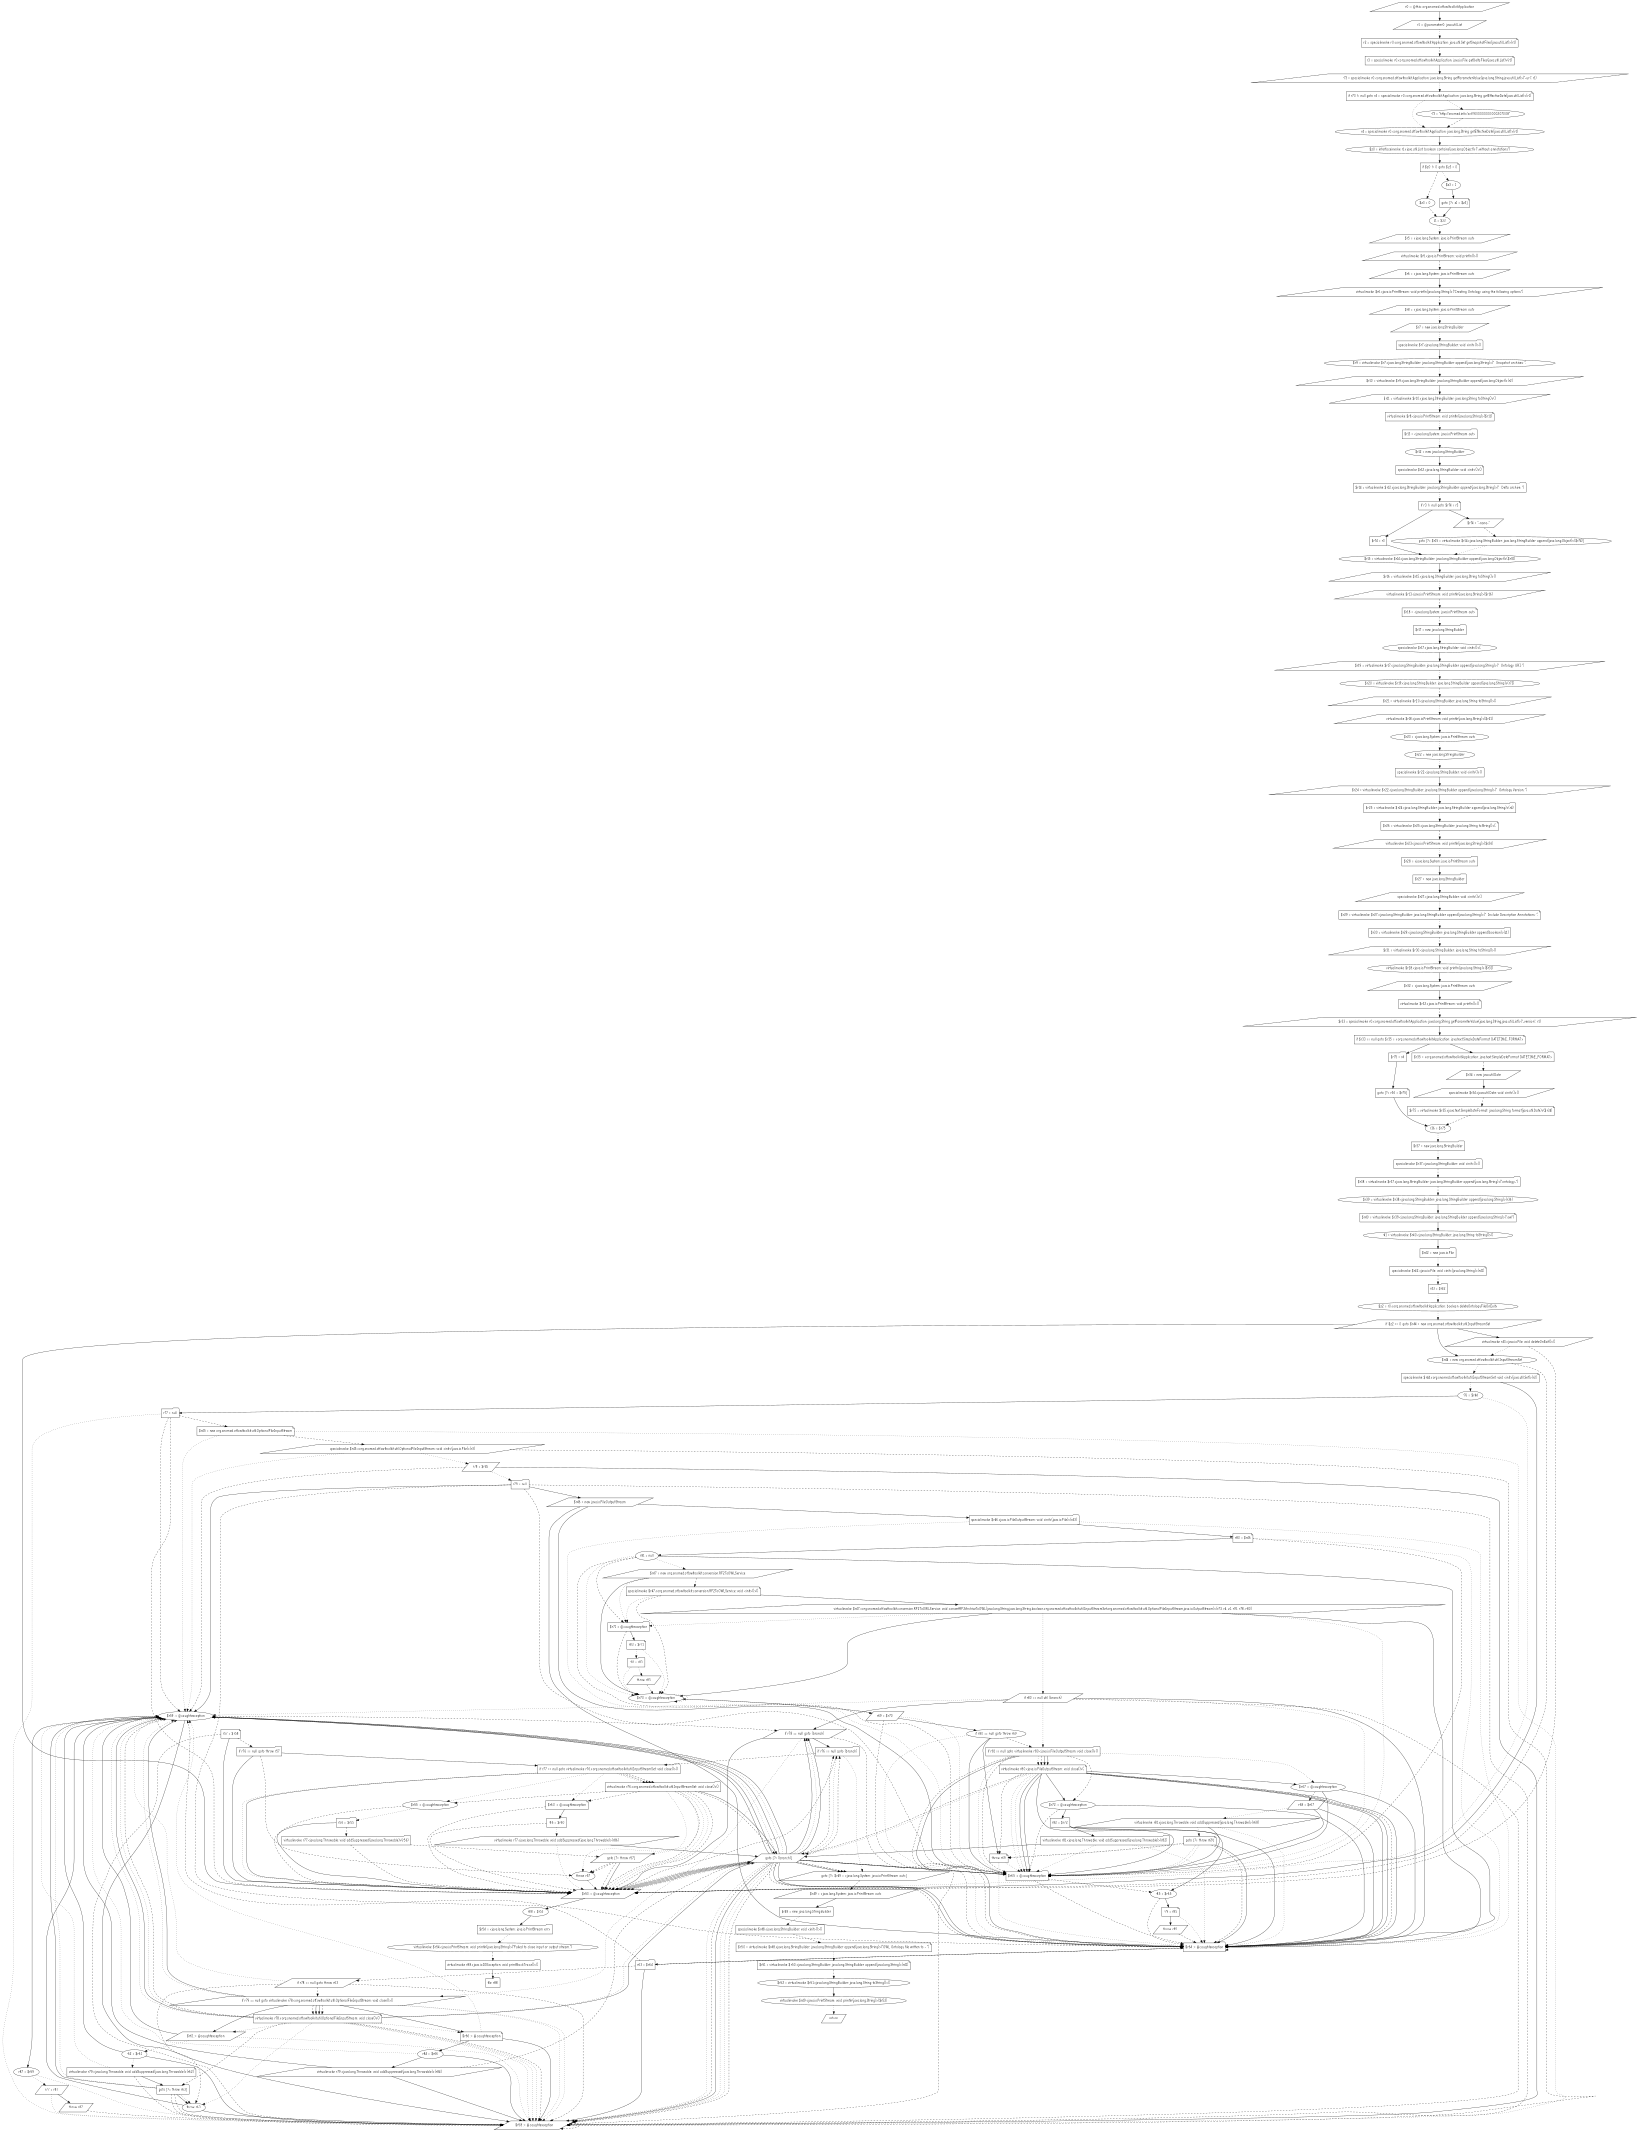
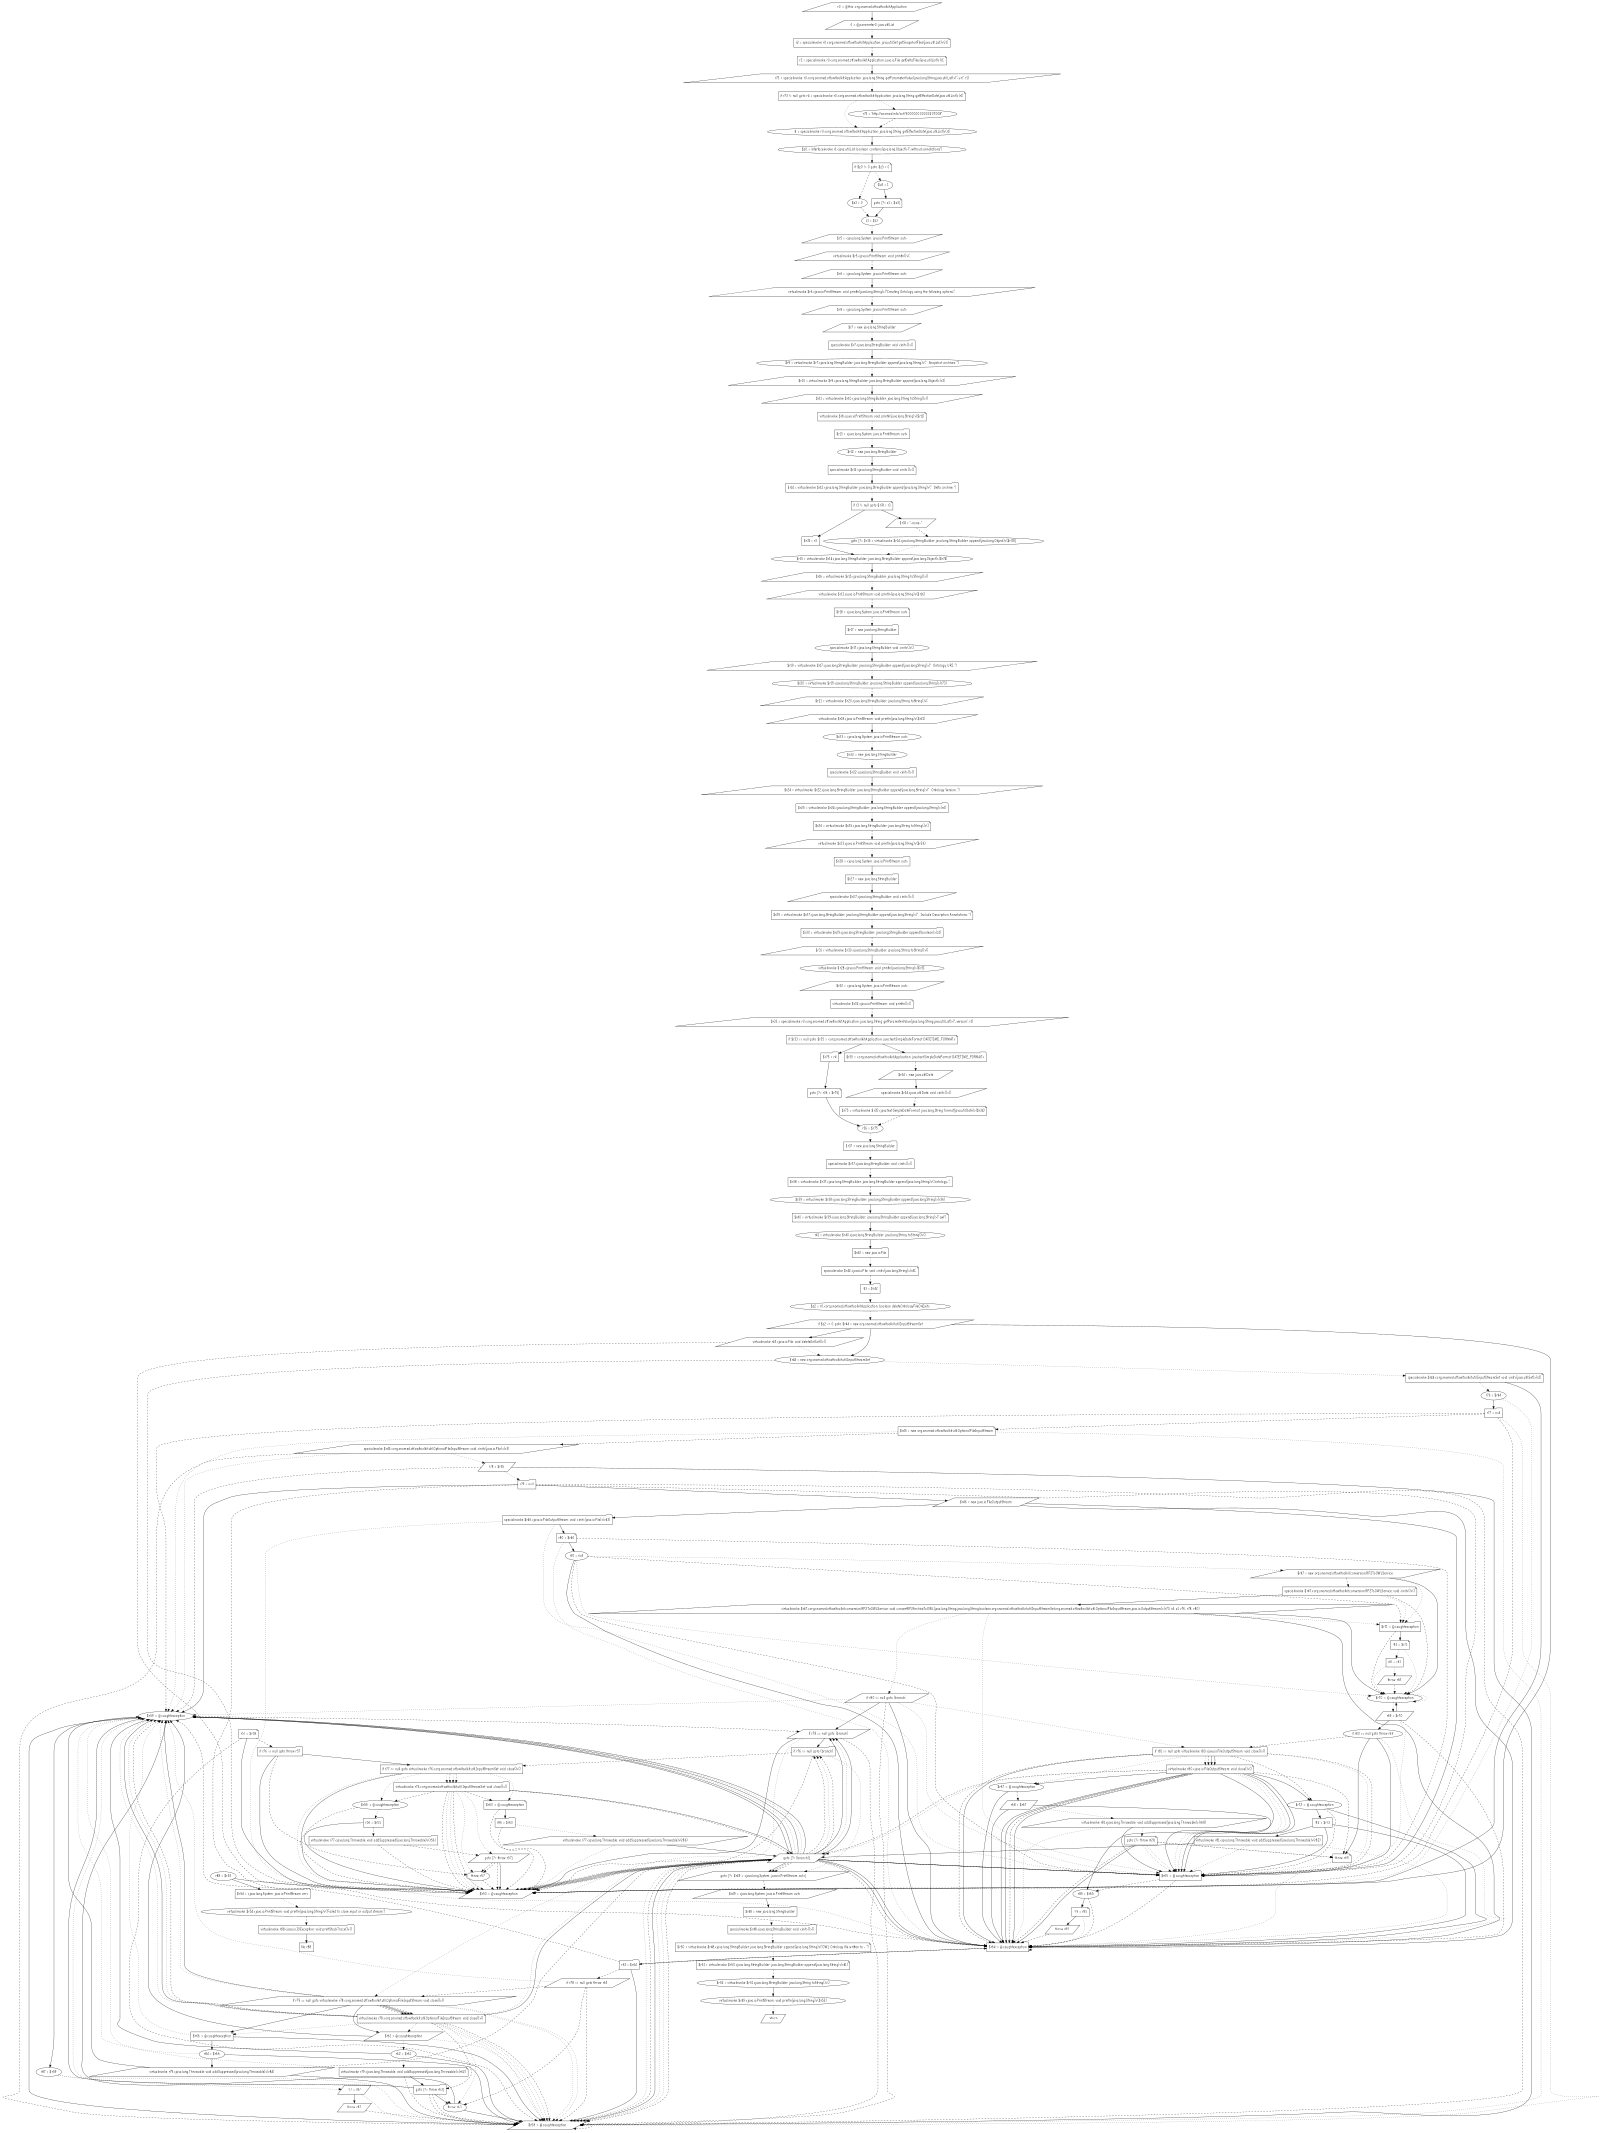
(1043, 1698) -> (887, 1698)
(1219, 1864) -> none
(566, 1903) -> (350, 1889)
